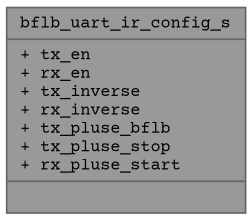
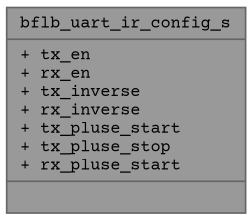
(96, 128) -> (101, 128)
